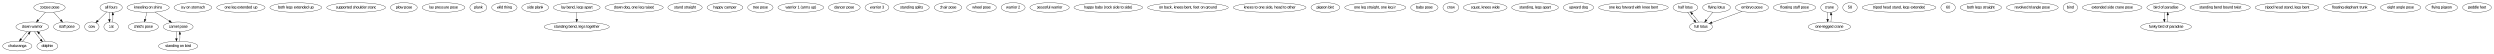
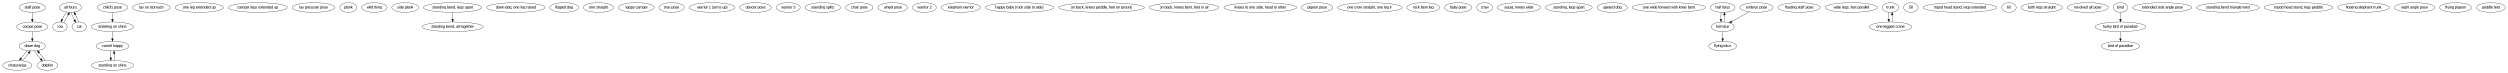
(296, 8) -> (258, 8)
(356, 8) -> none
(404, 8) -> none
none -> (564, 8)
(577, 8) -> (453, 8)
(685, 8) -> (598, 8)
(1050, 8) -> (961, 8)
none -> (1184, 8)
(1188, 8) -> (1102, 8)
(1325, 8) -> (1317, 8)
(1375, 8) -> (1370, 8)
none -> (1423, 8)
(1633, 8) -> (1669, 8)
(1829, 8) -> (1890, 8)
none -> (1851, 8)
(2032, 8) -> (2088, 8)
(2112, 8) -> (2162, 8)
(2220, 8) -> (2228, 8)
(2287, 8) -> (2298, 8)
(57, 16) -> (32, 16)
(146, 16) -> (112, 16)
(1710, 16) -> (1723, 35)
(2164, 16) -> (2120, 16)
none -> (66, 19)
(32, 27) -> (32, 46)
(178, 27) -> (112, 46)
(577, 27) -> (453, 27)
(178, 46) -> (112, 65)
